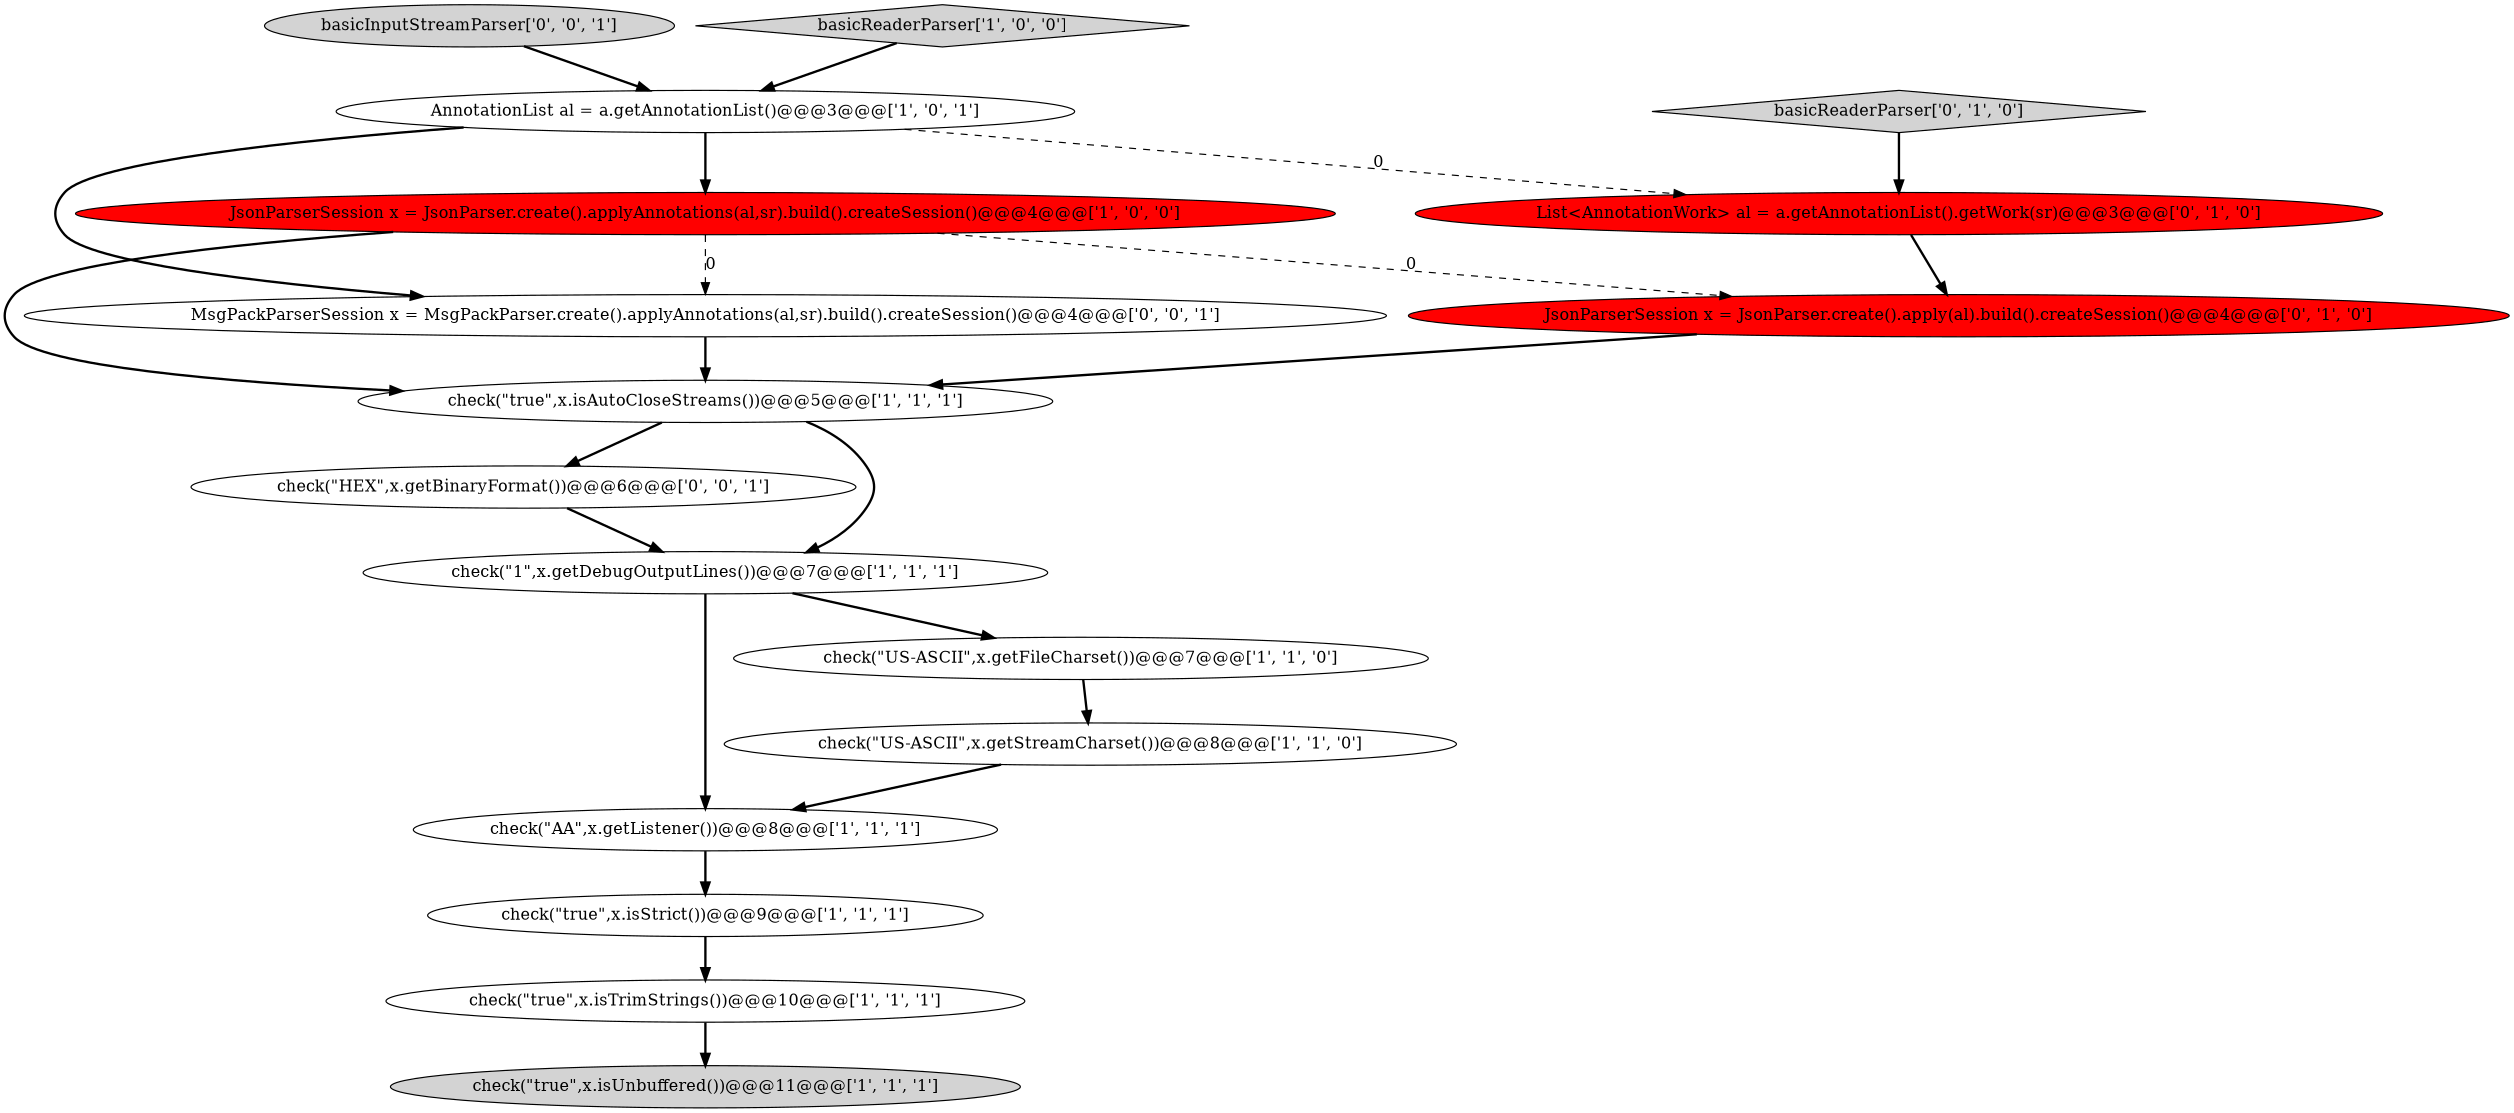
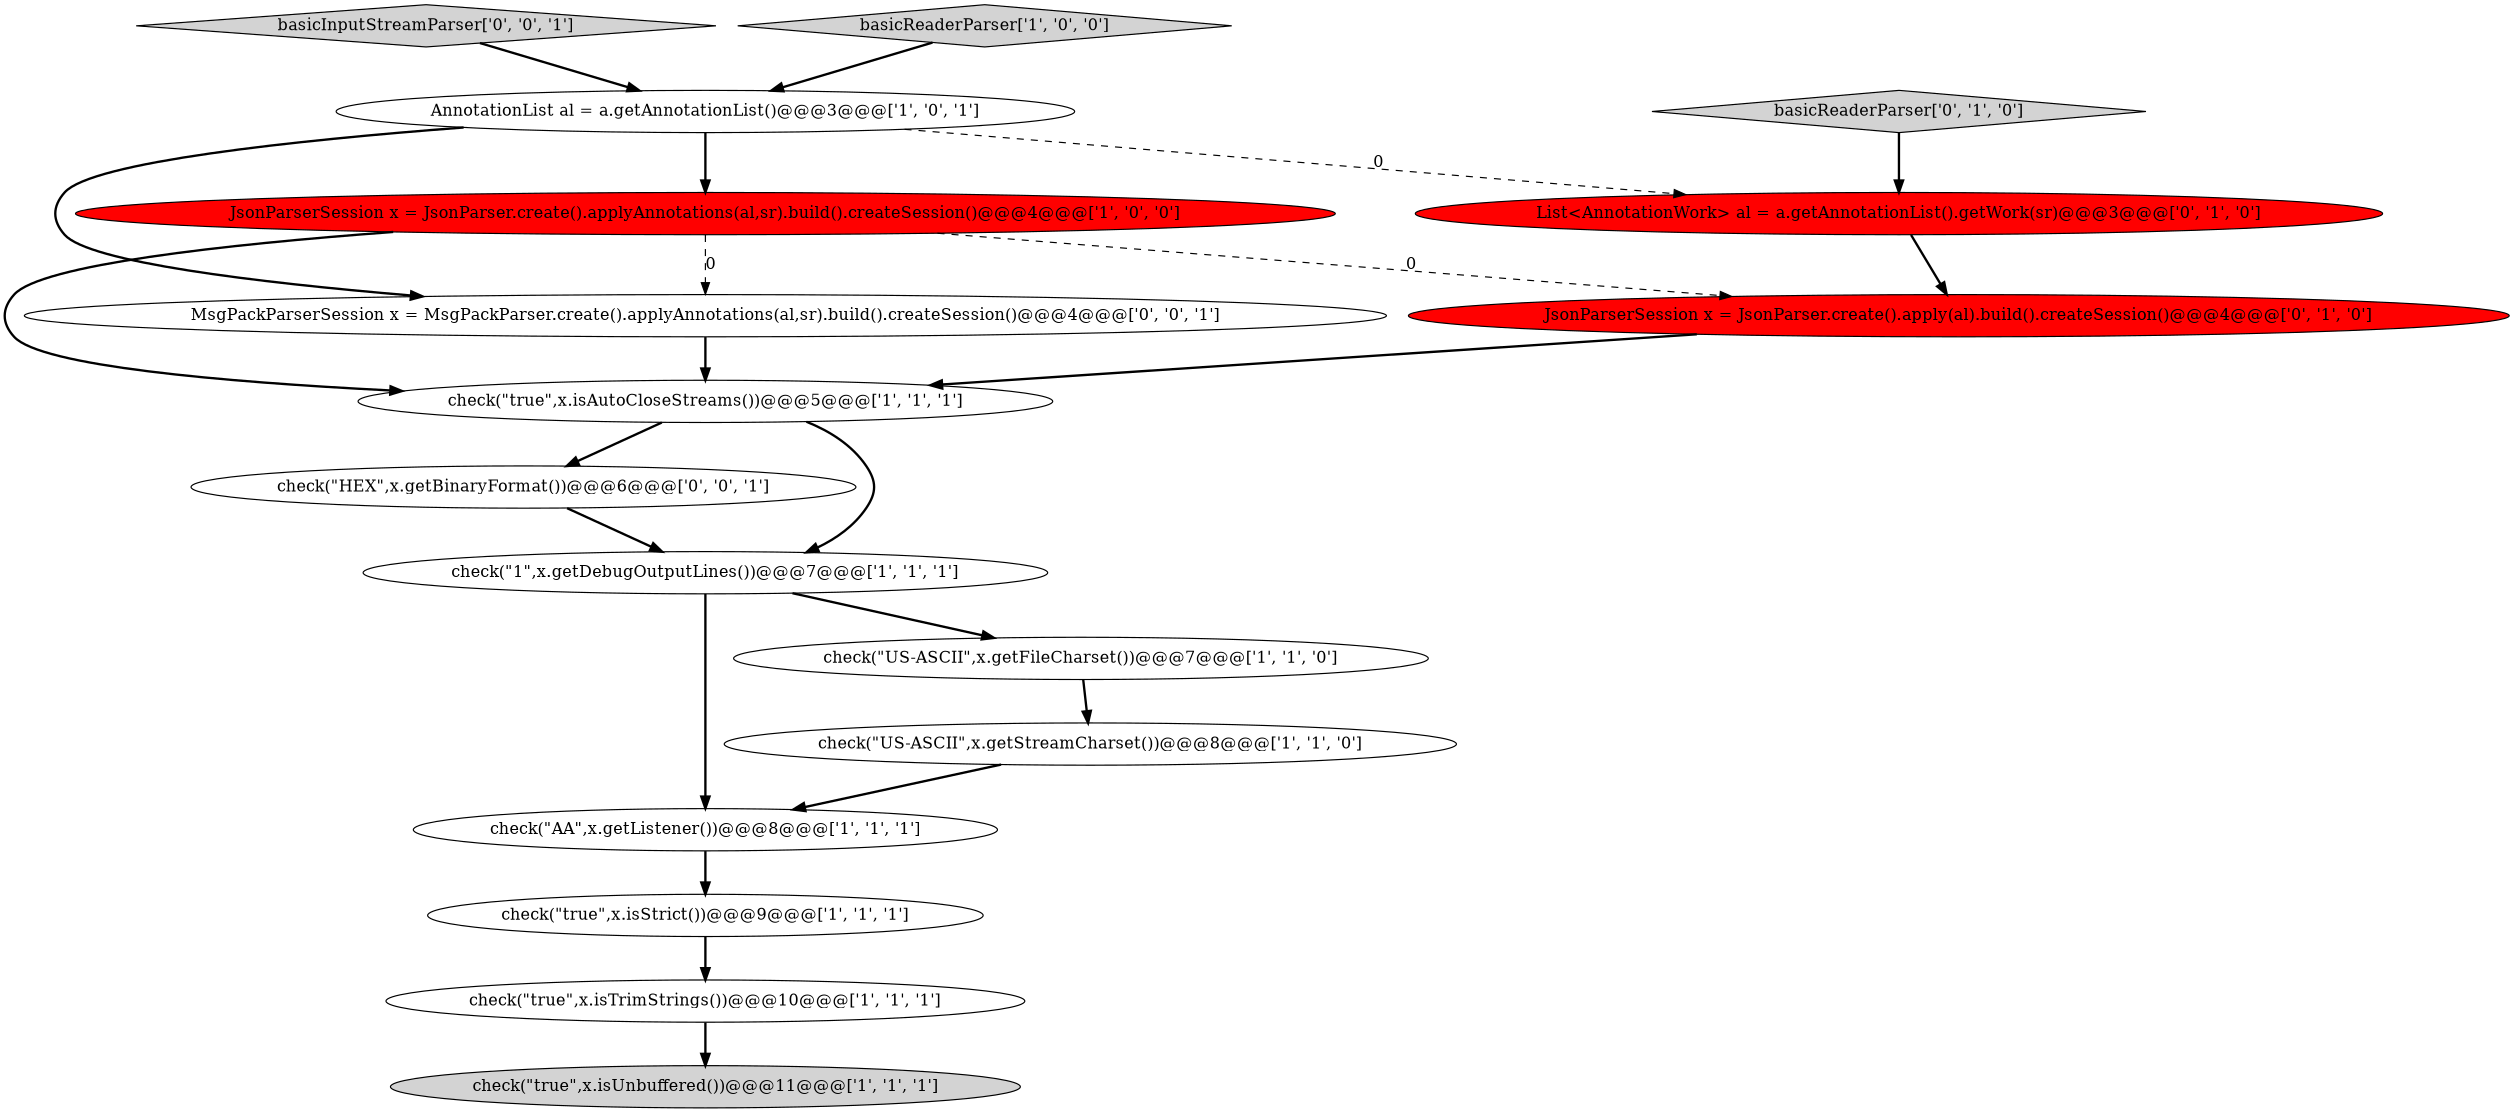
(470, 26) -> (426, 26)
